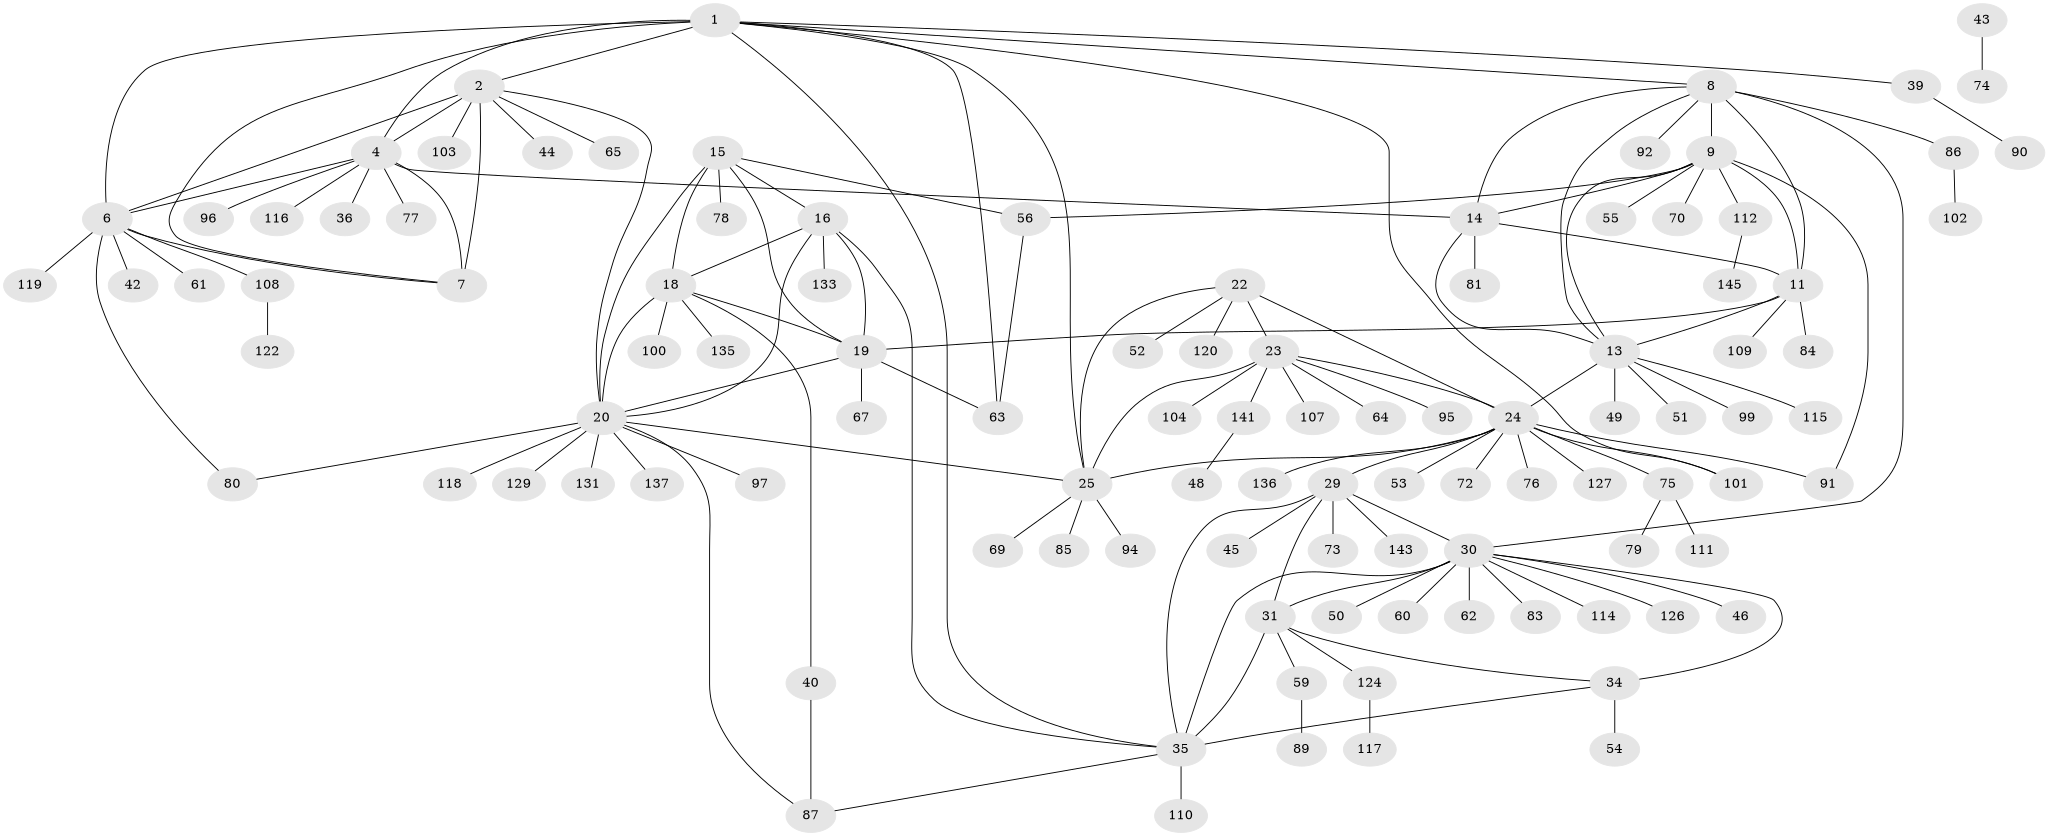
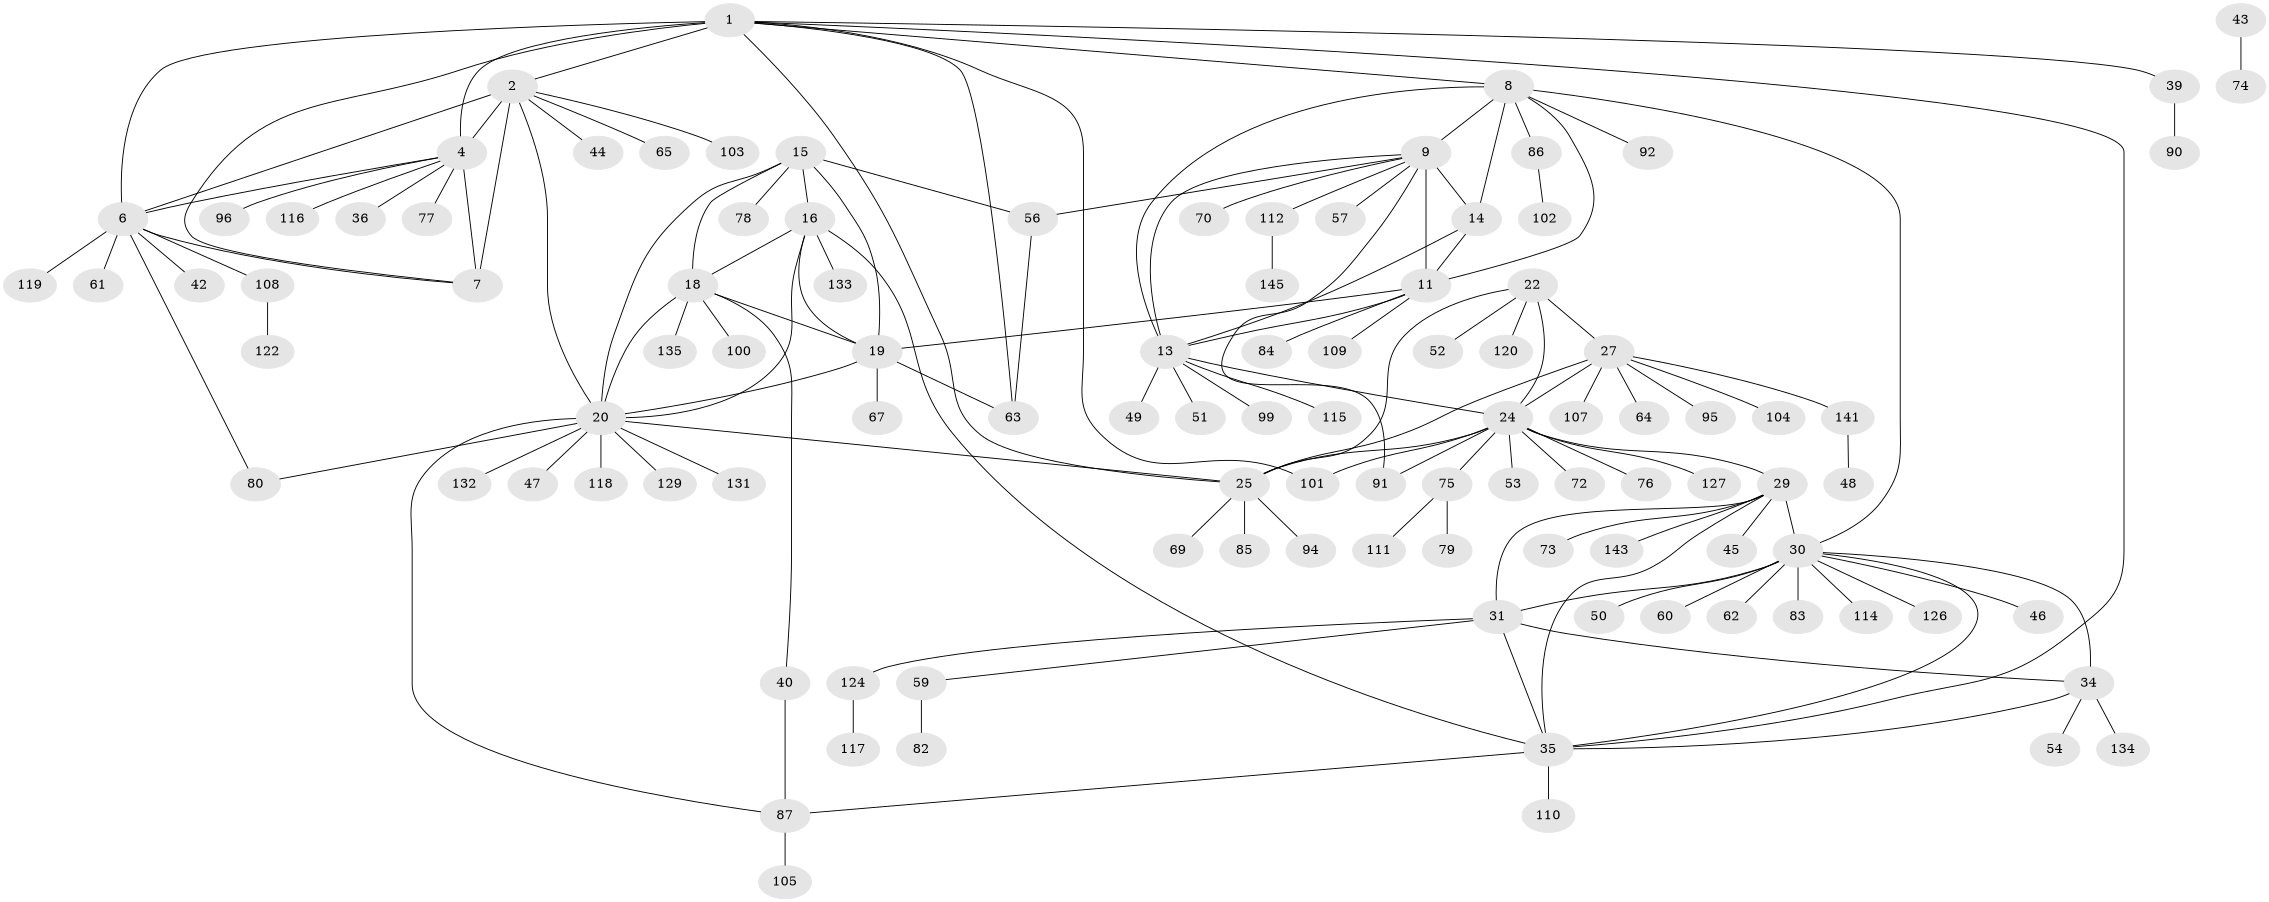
(948, 196) -> none
(1611, 219) -> (1340, 219)
(1475, 285) -> none
(1274, 352) -> (1609, 352)
(657, 484) -> (465, 484)
(760, 484) -> (533, 484)
(1265, 484) -> none
(1302, 750) -> (921, 750)
none -> (2123, 750)
none -> (785, 882)
